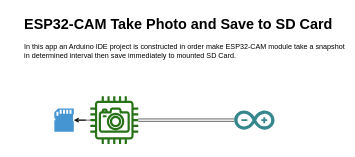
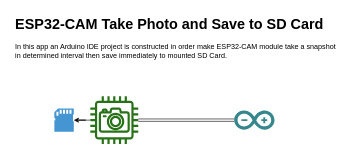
(186, 39) -> (177, 39)
